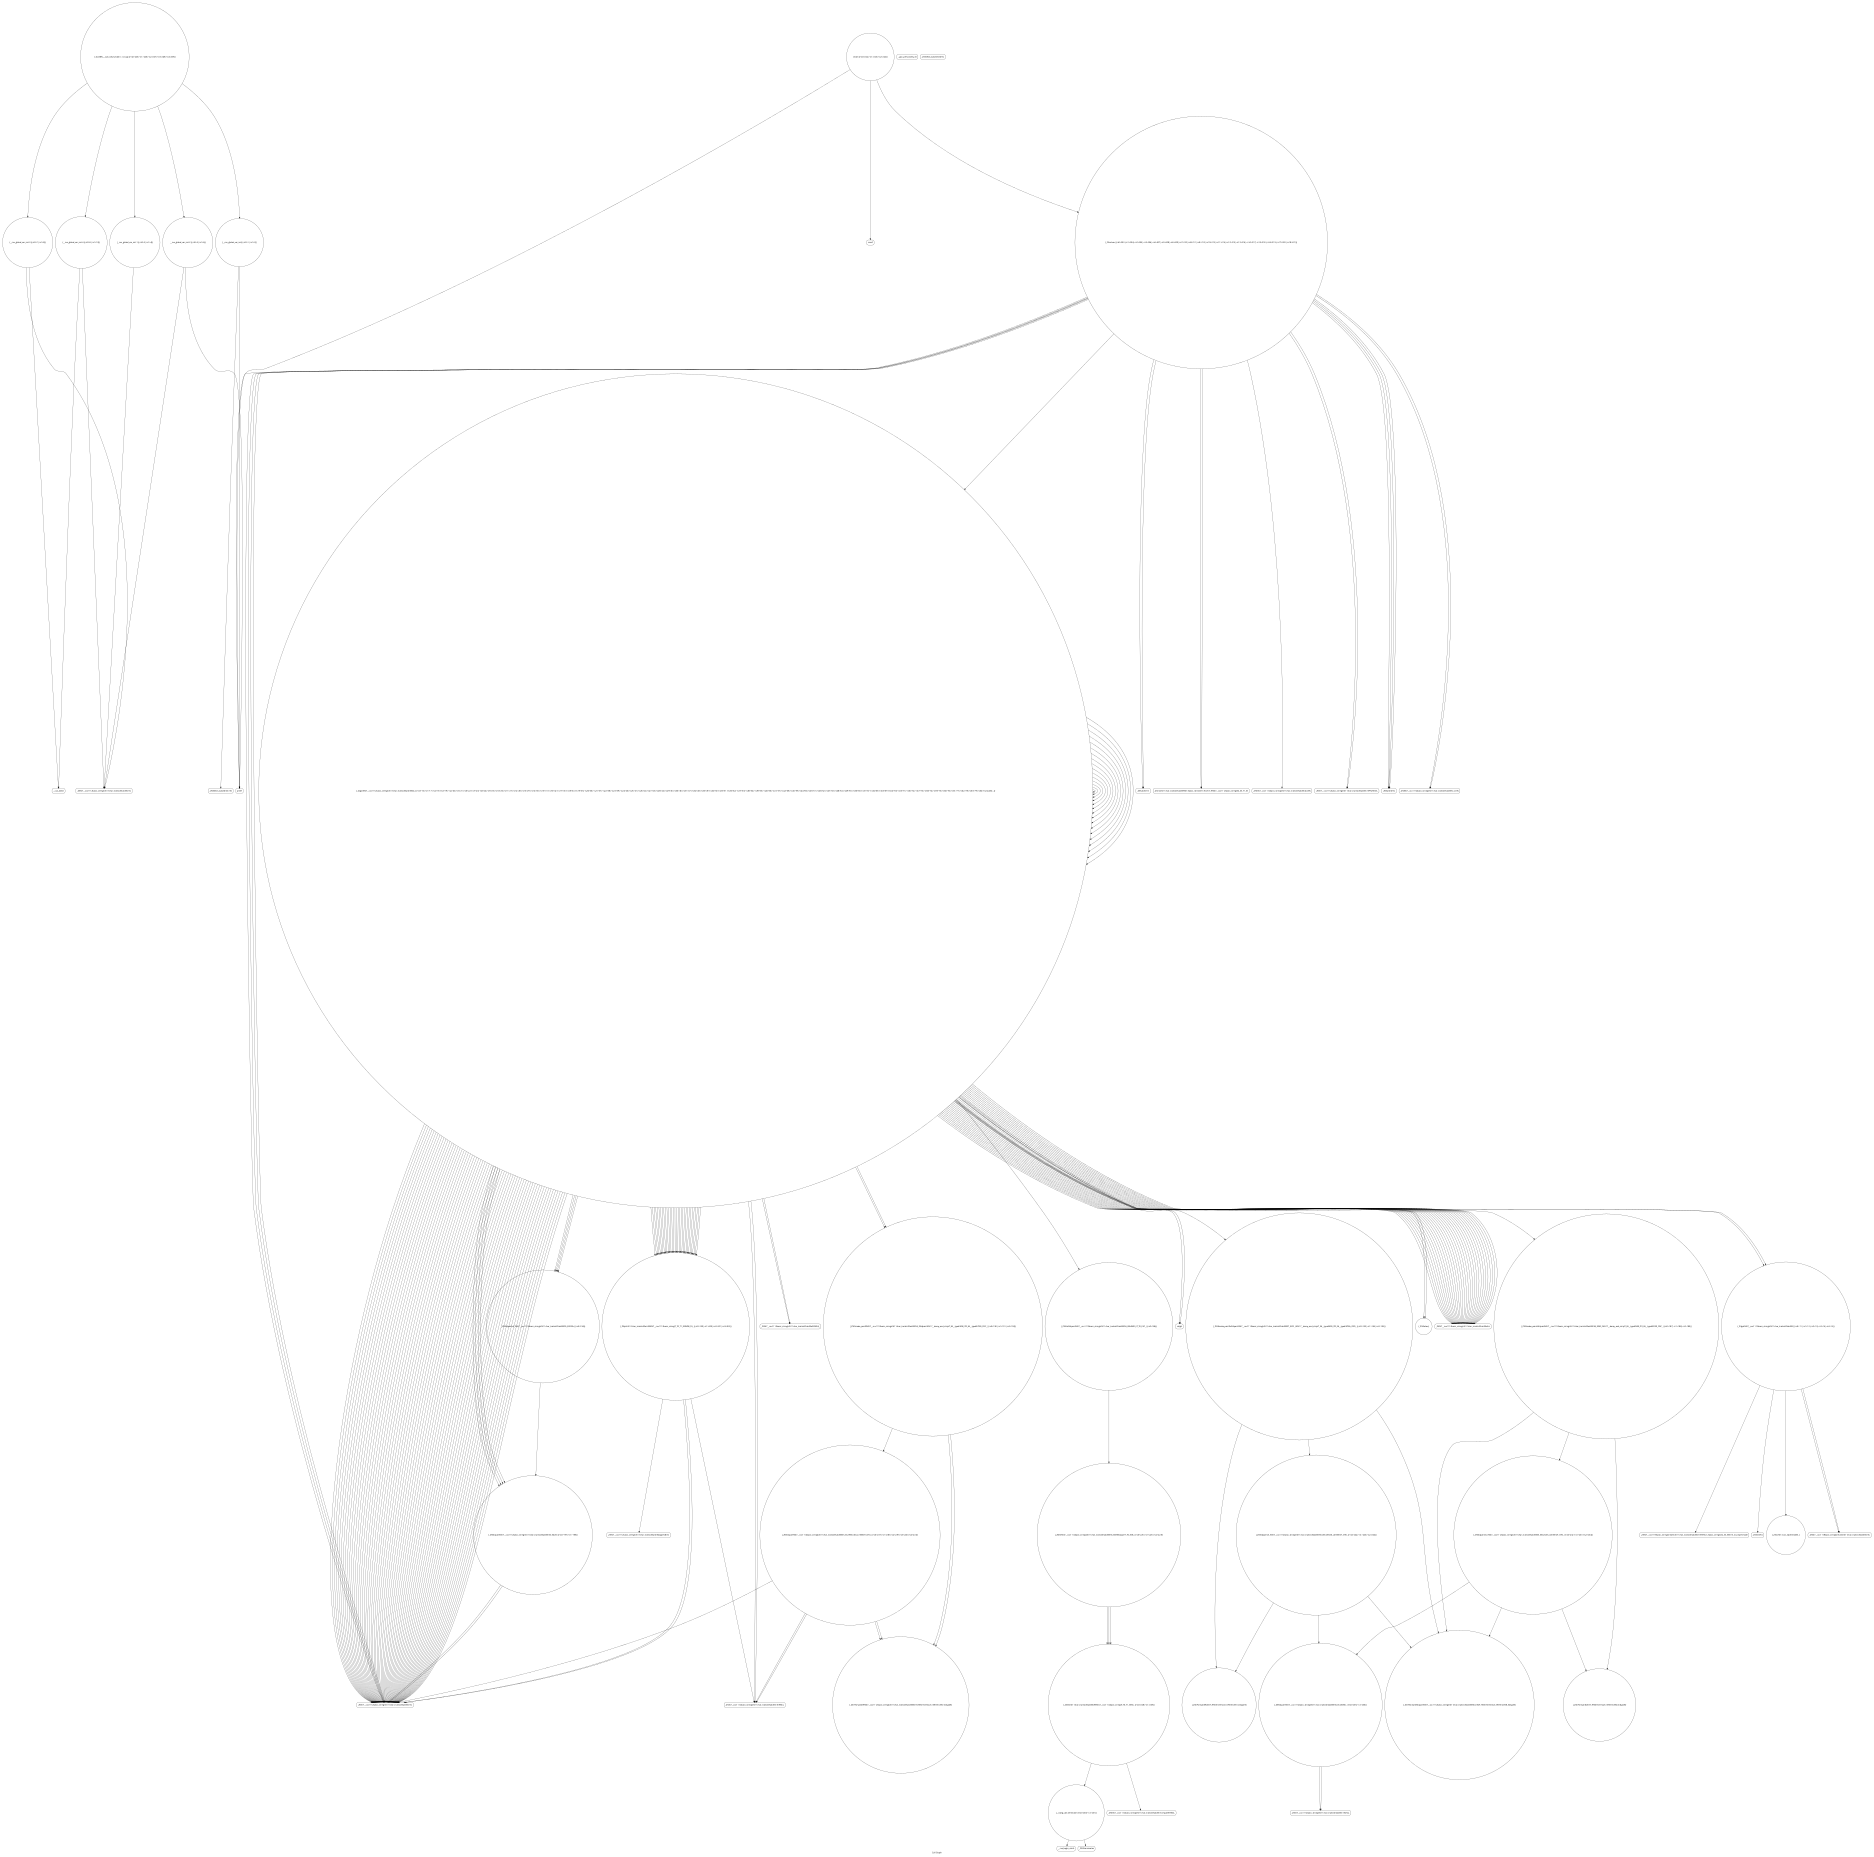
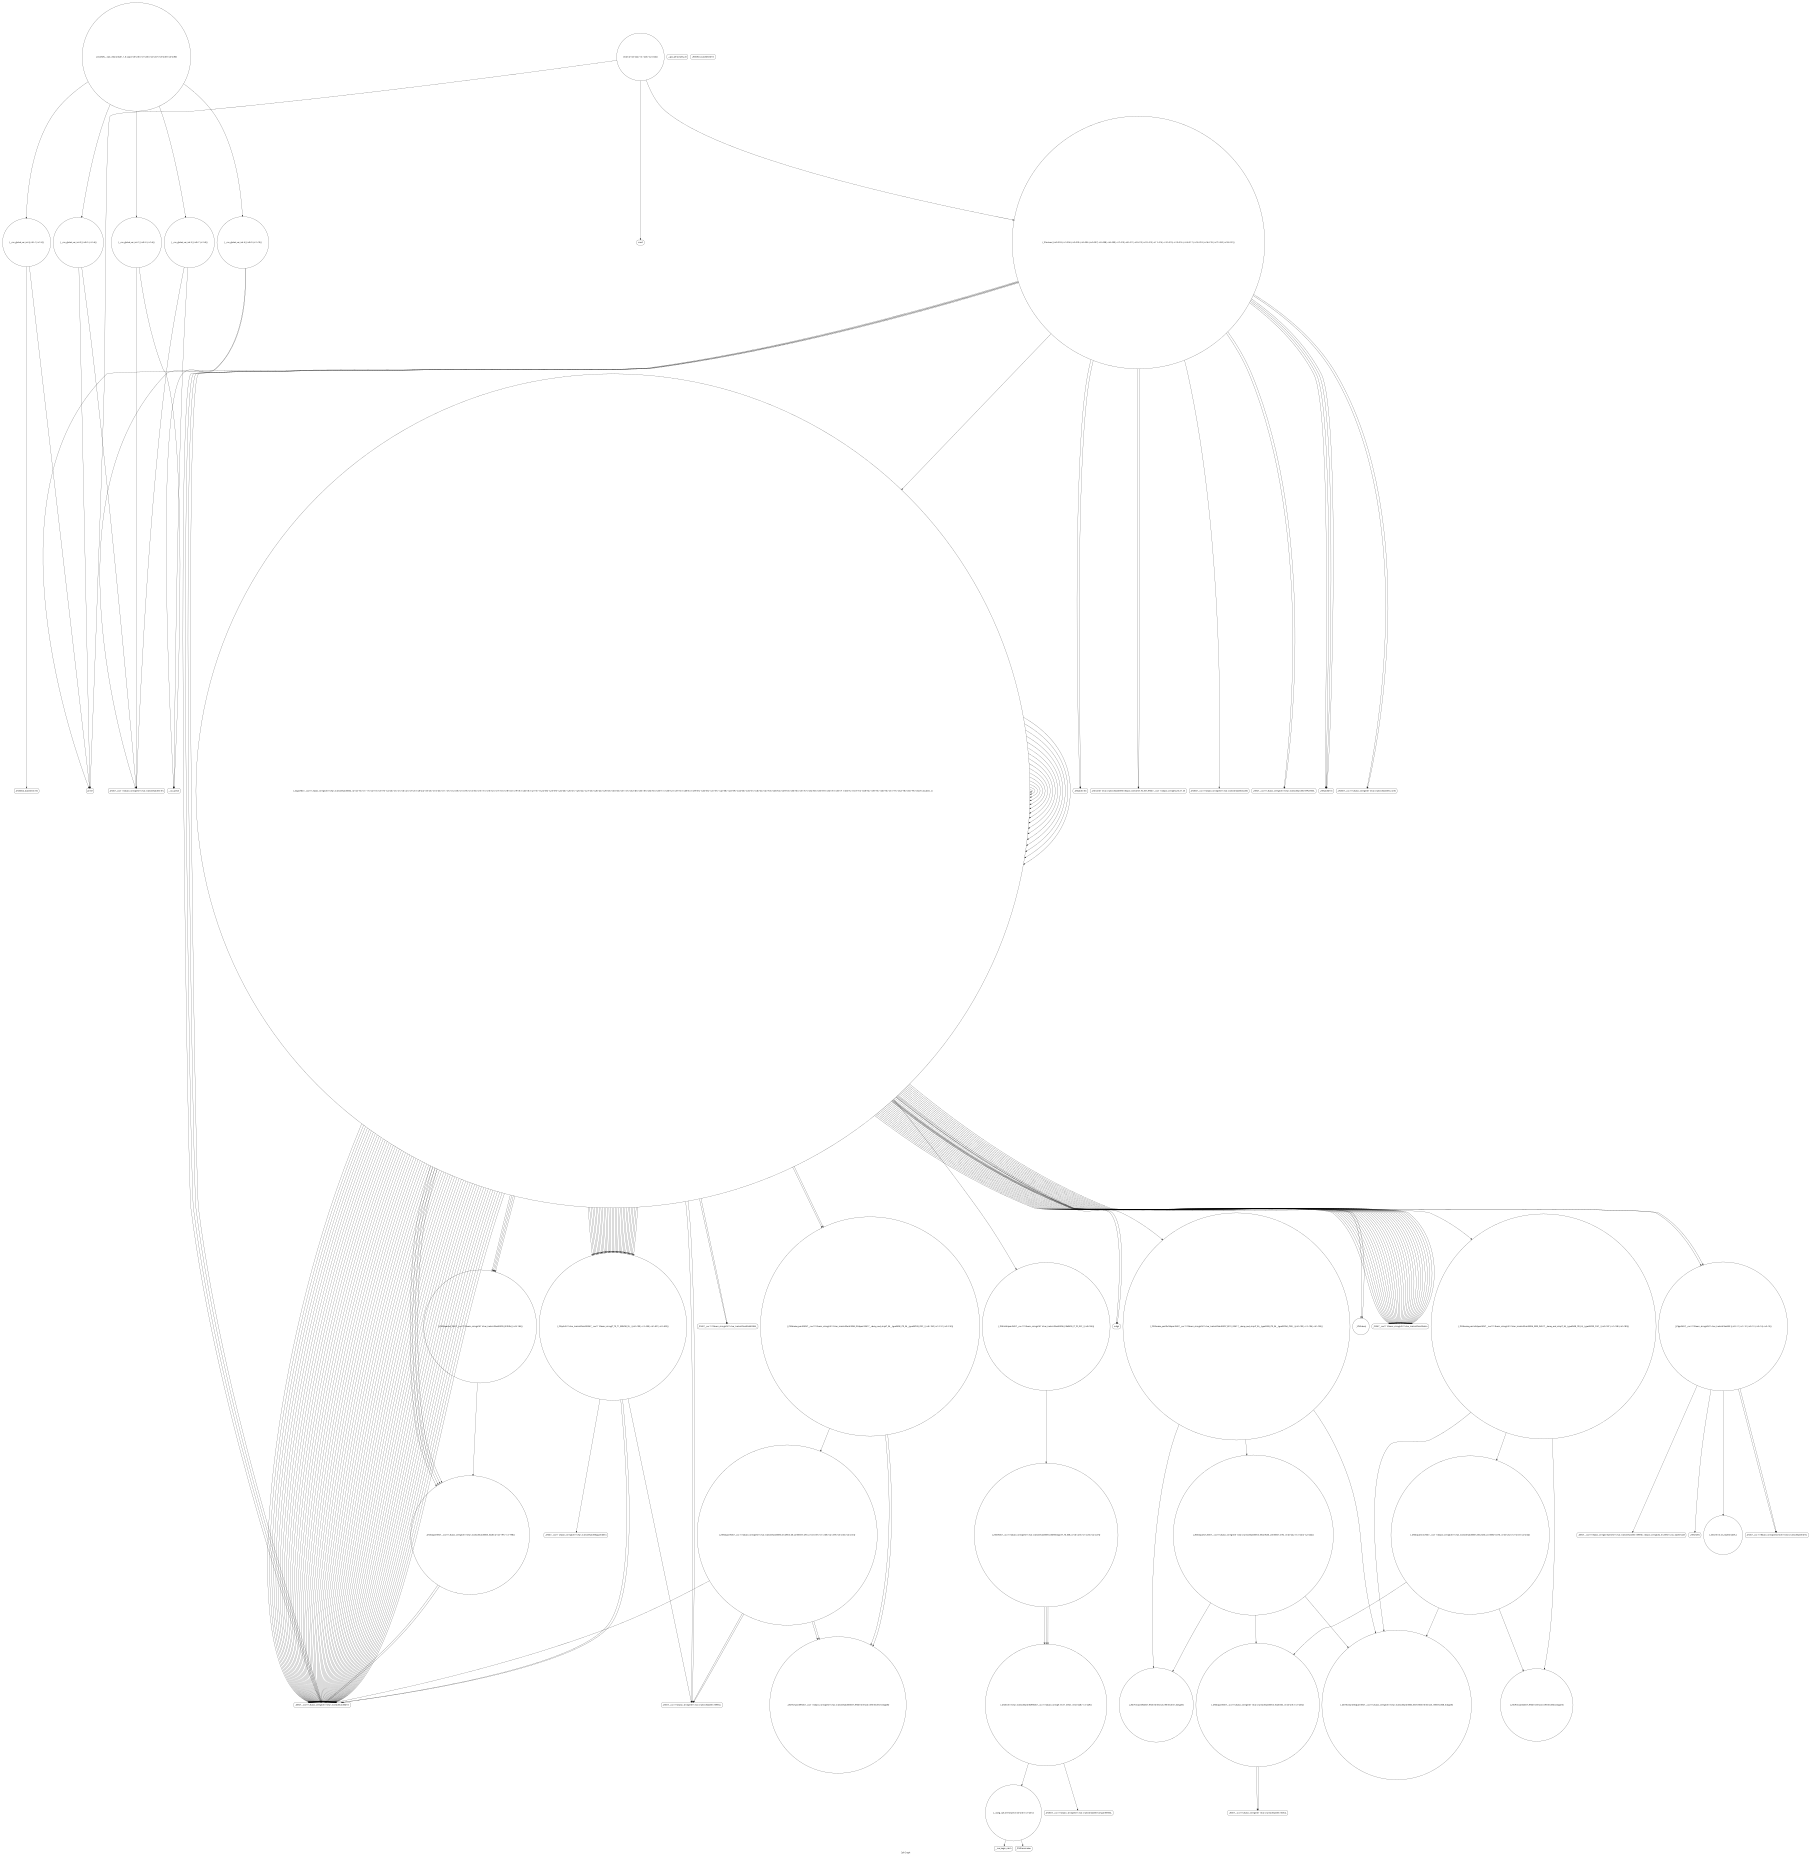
none -> (180, 525)
